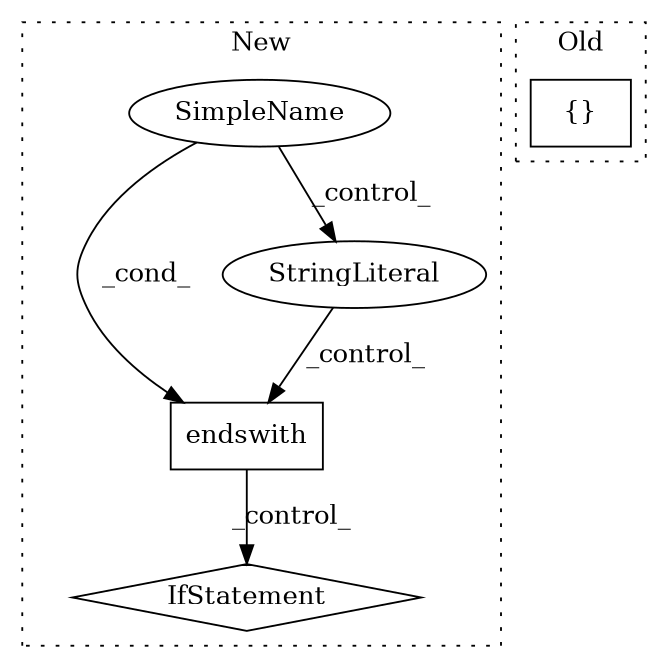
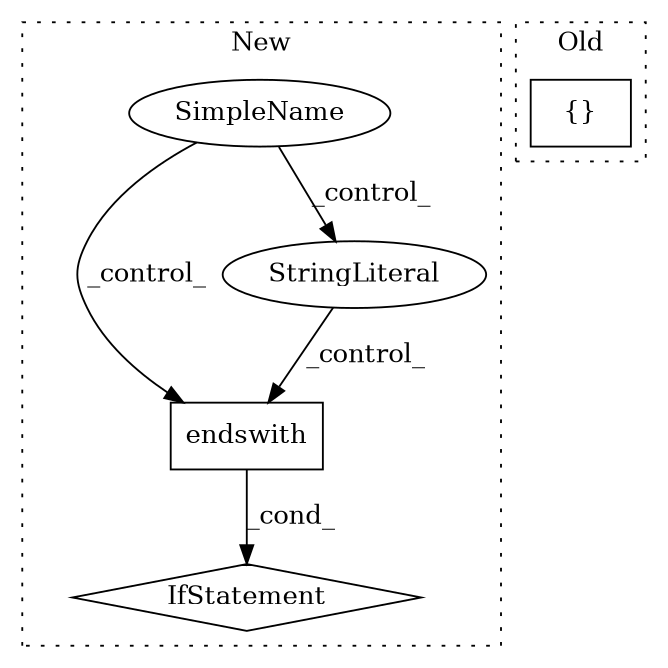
(147, 275) -> (147, 275)
(291, 517) -> (291, 517)
